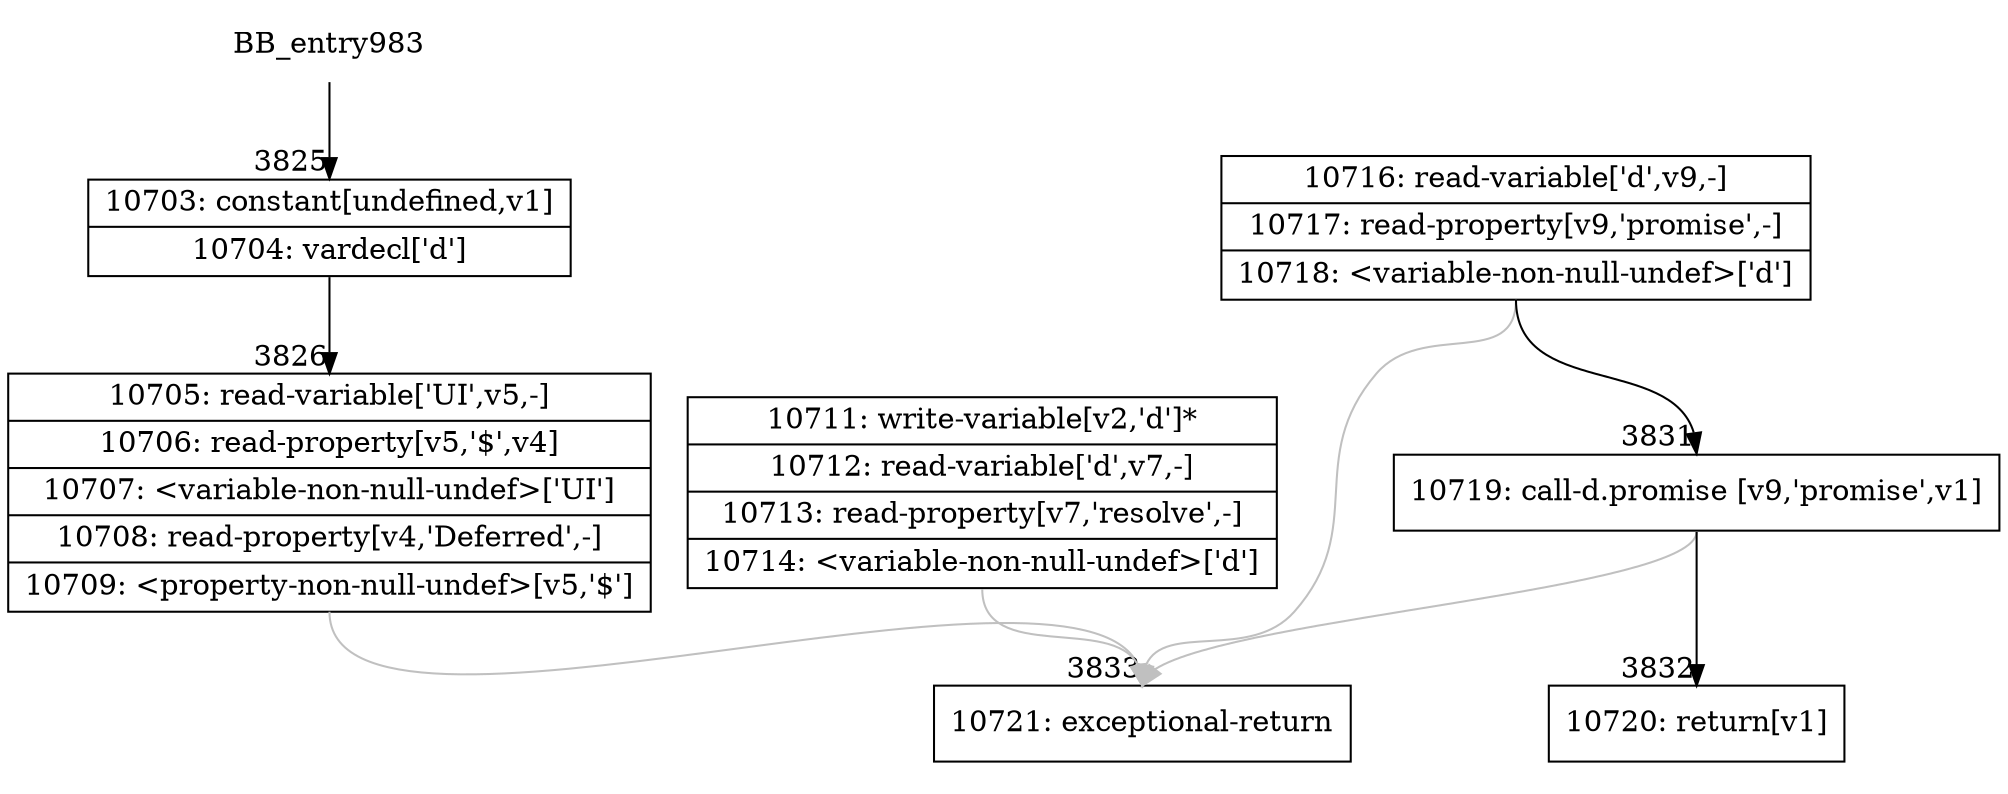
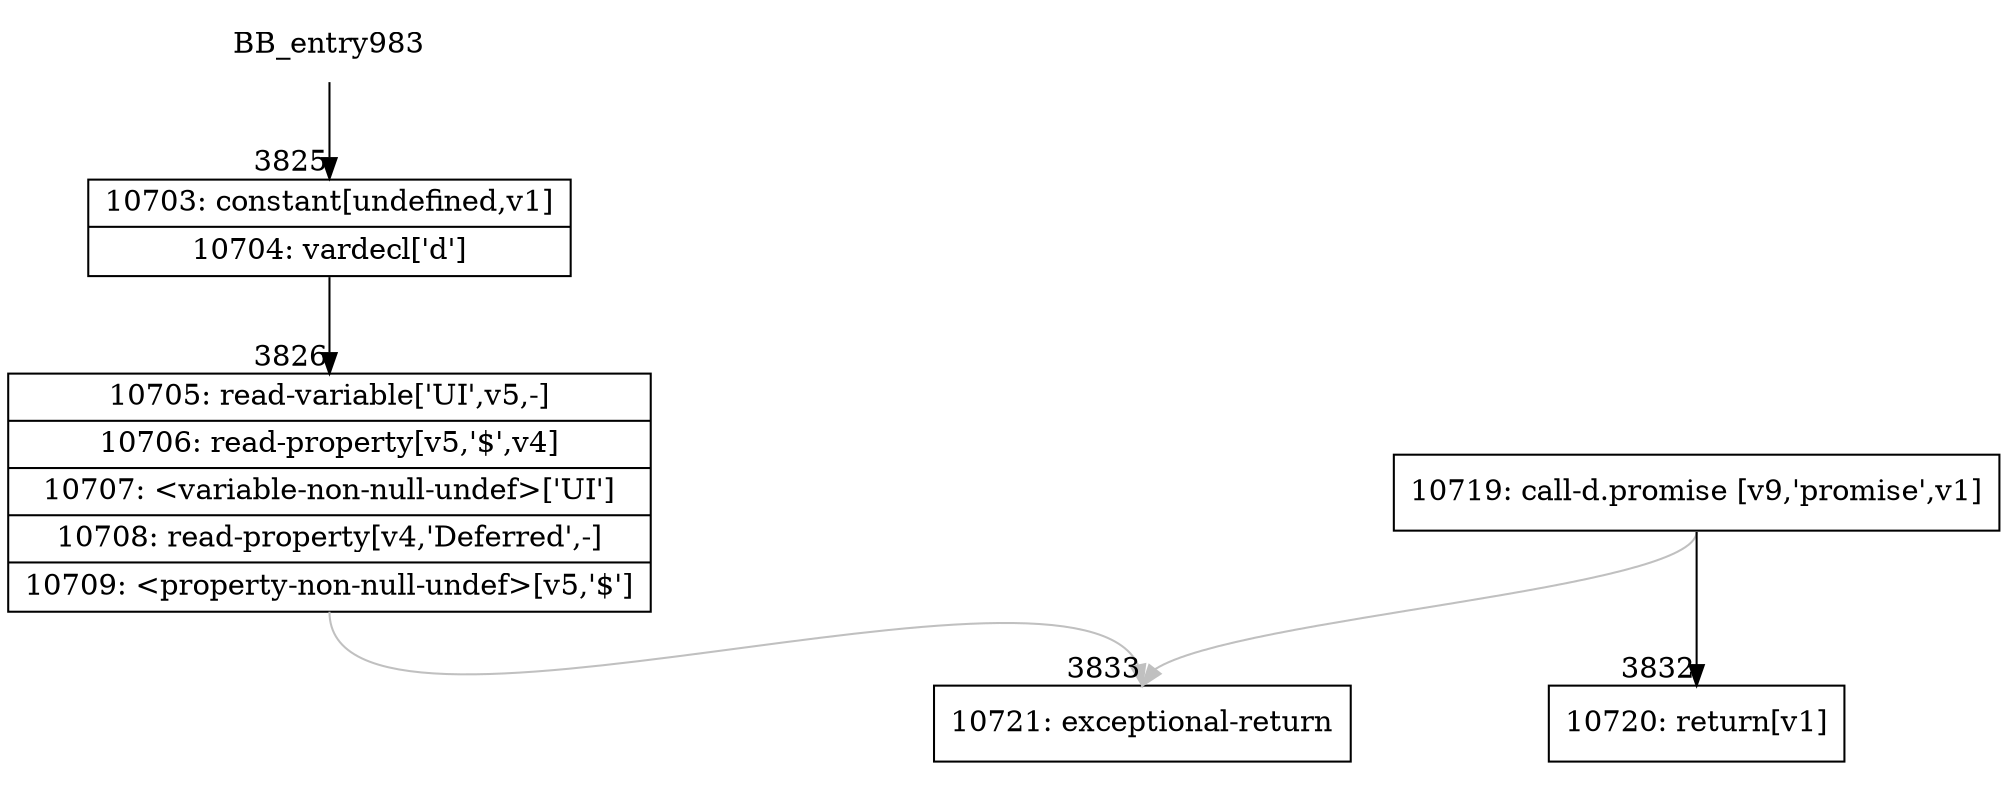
(1516, 228) -> none
(982, 493) -> none
